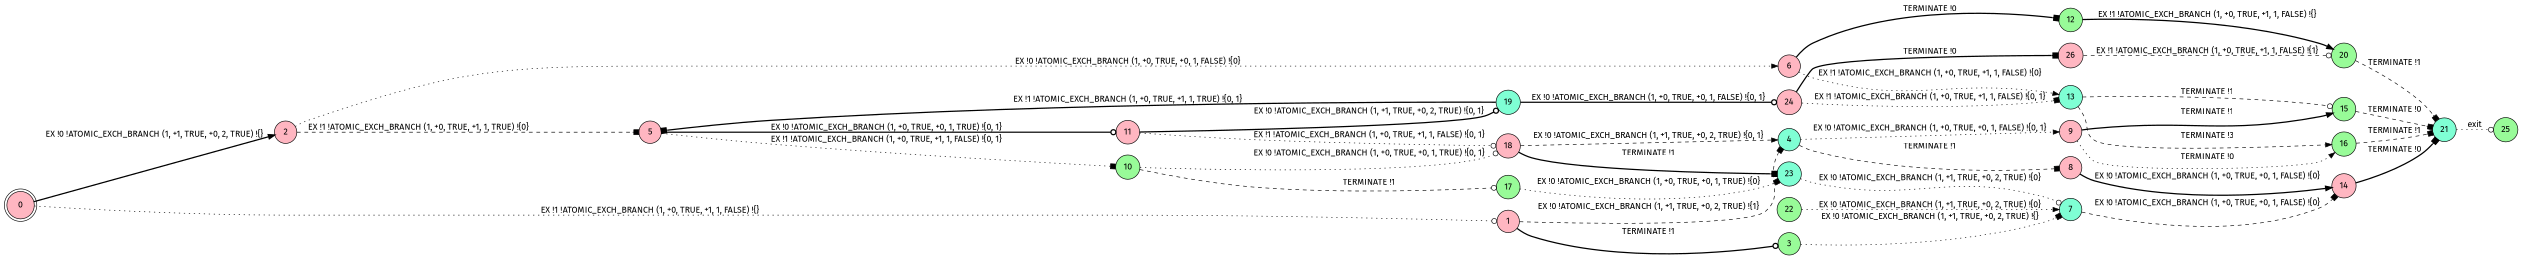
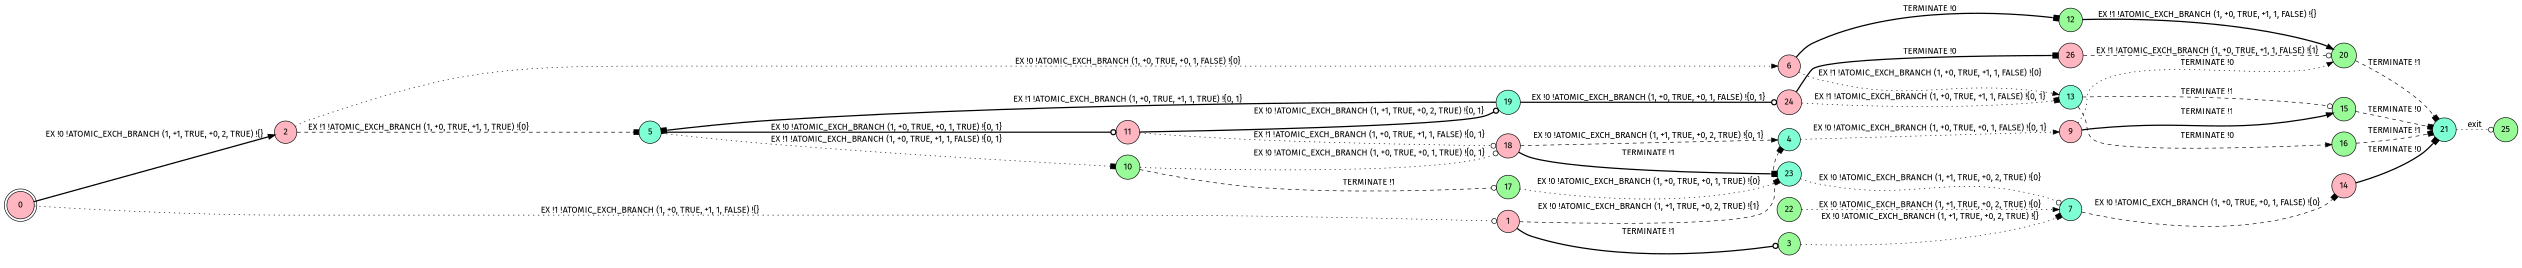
(650, 132) -> (650, 132)
(2207, 136) -> (2207, 136)
(2071, 168) -> none
(2199, 169) -> (2189, 70)
